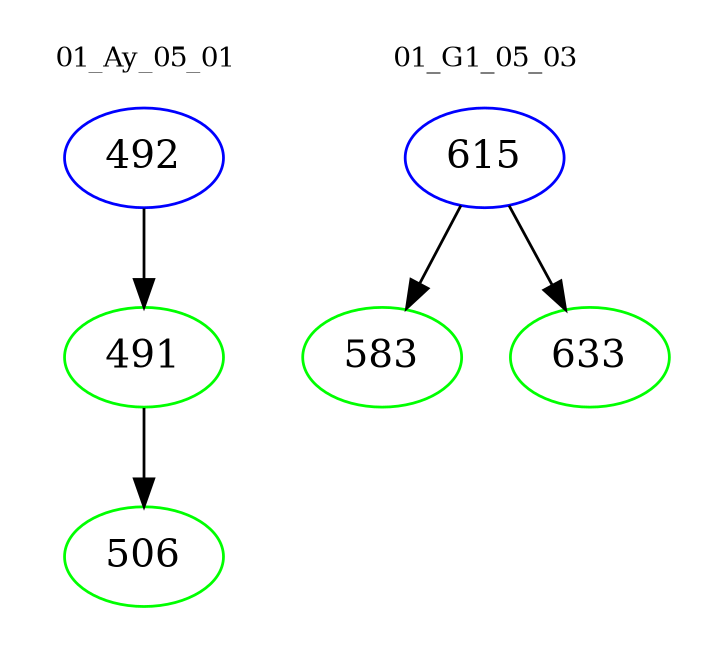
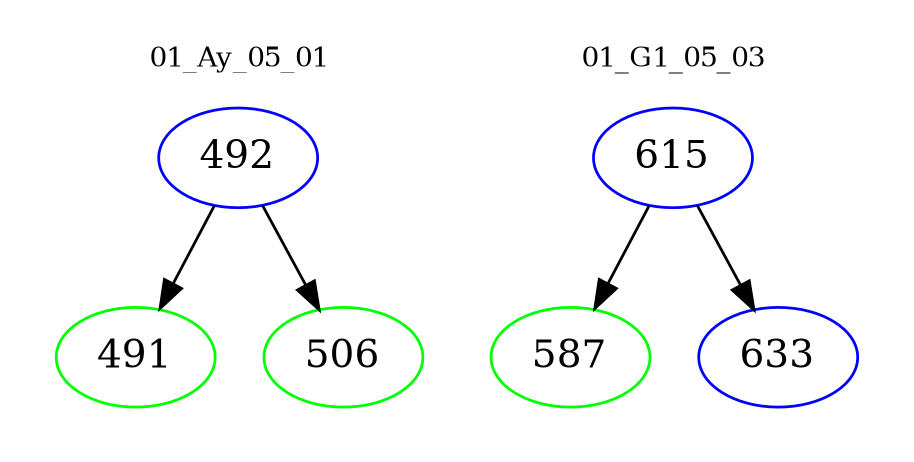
(382, 357) -> (571, 357)
(590, 357) -> (778, 357)
(144, 443) -> (284, 245)
